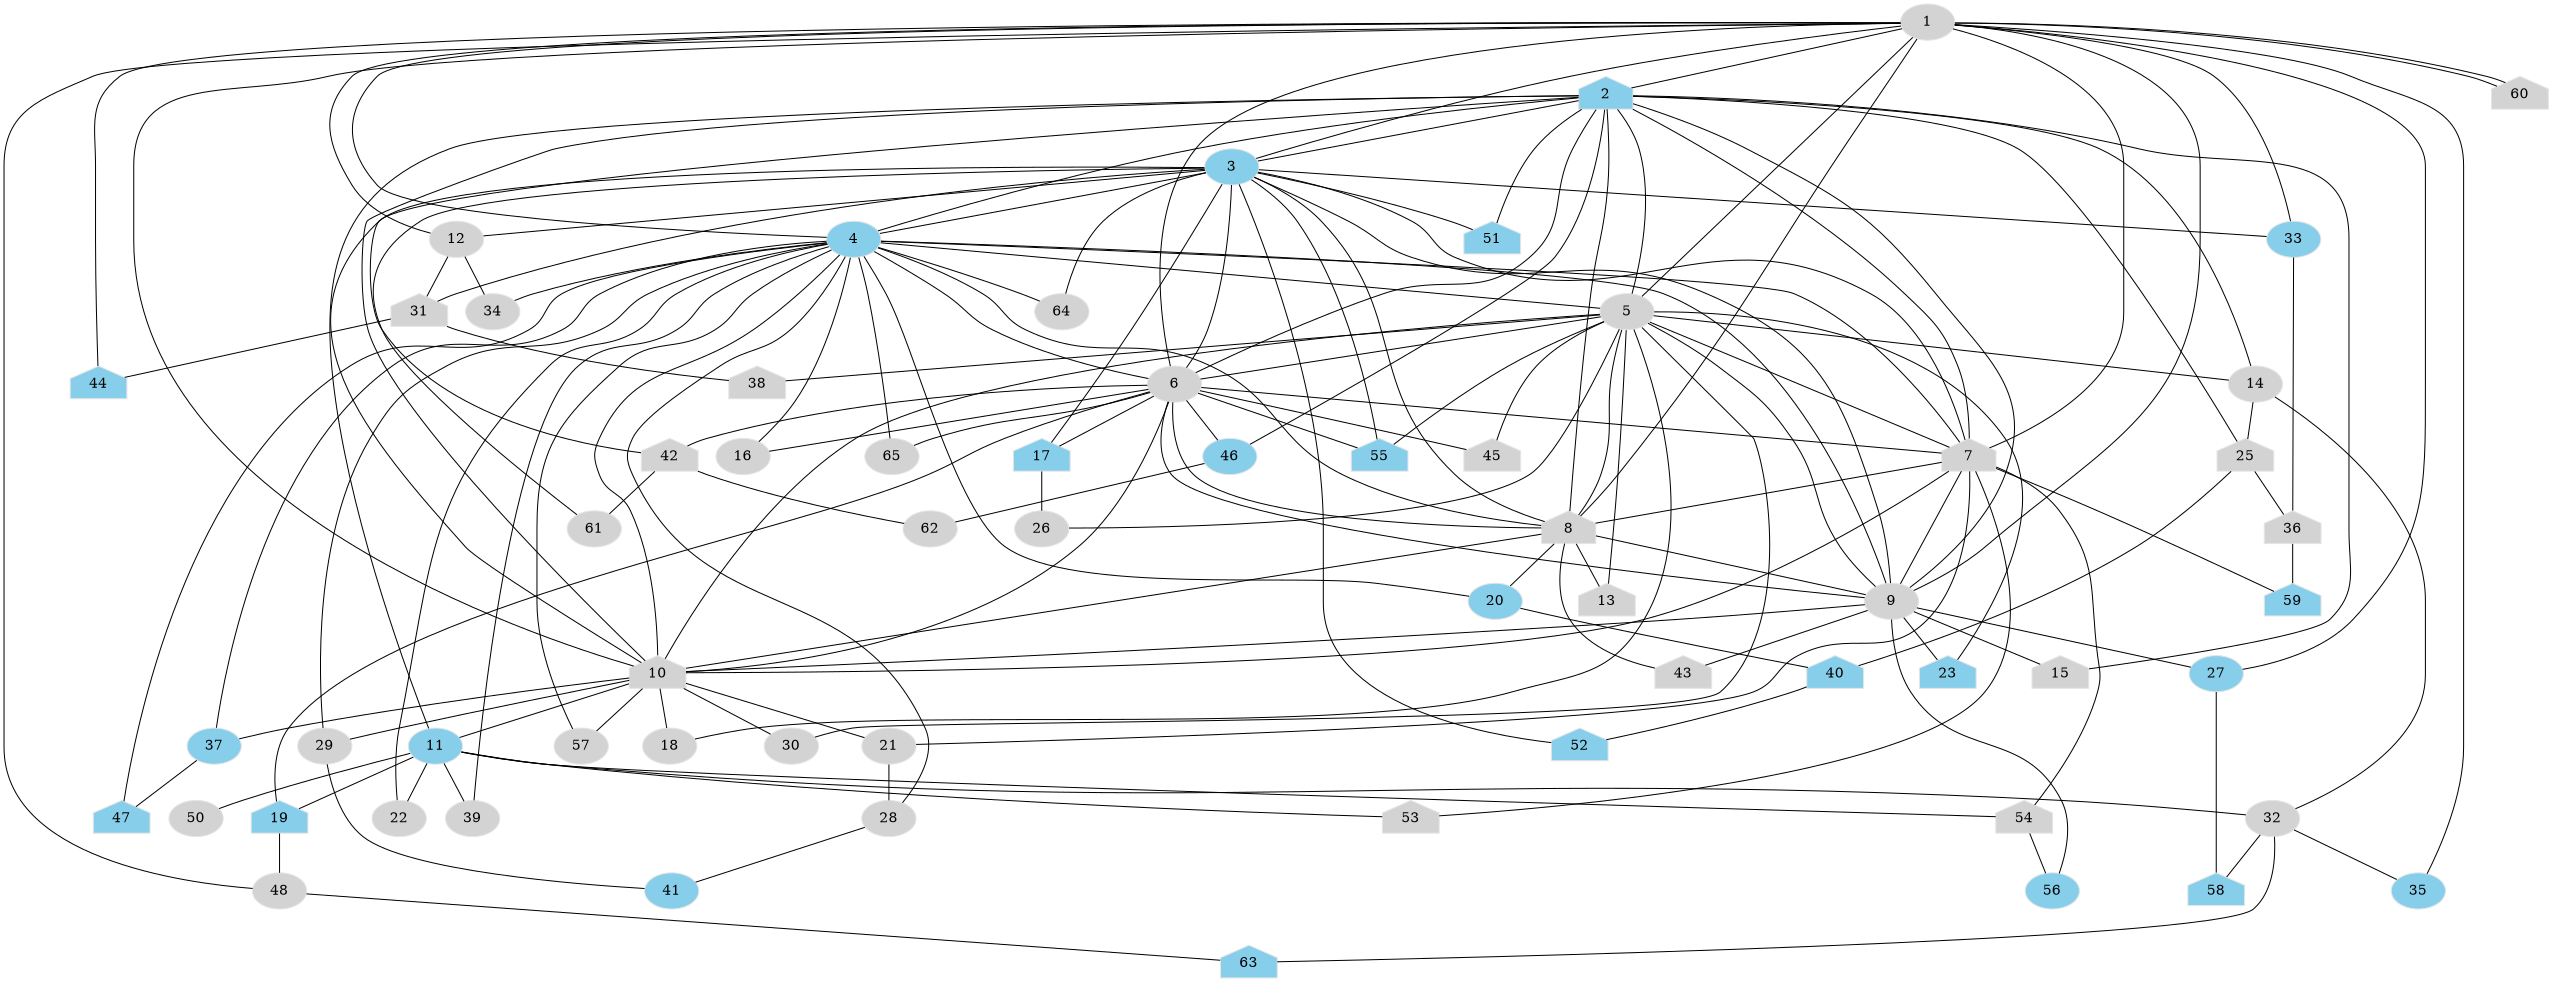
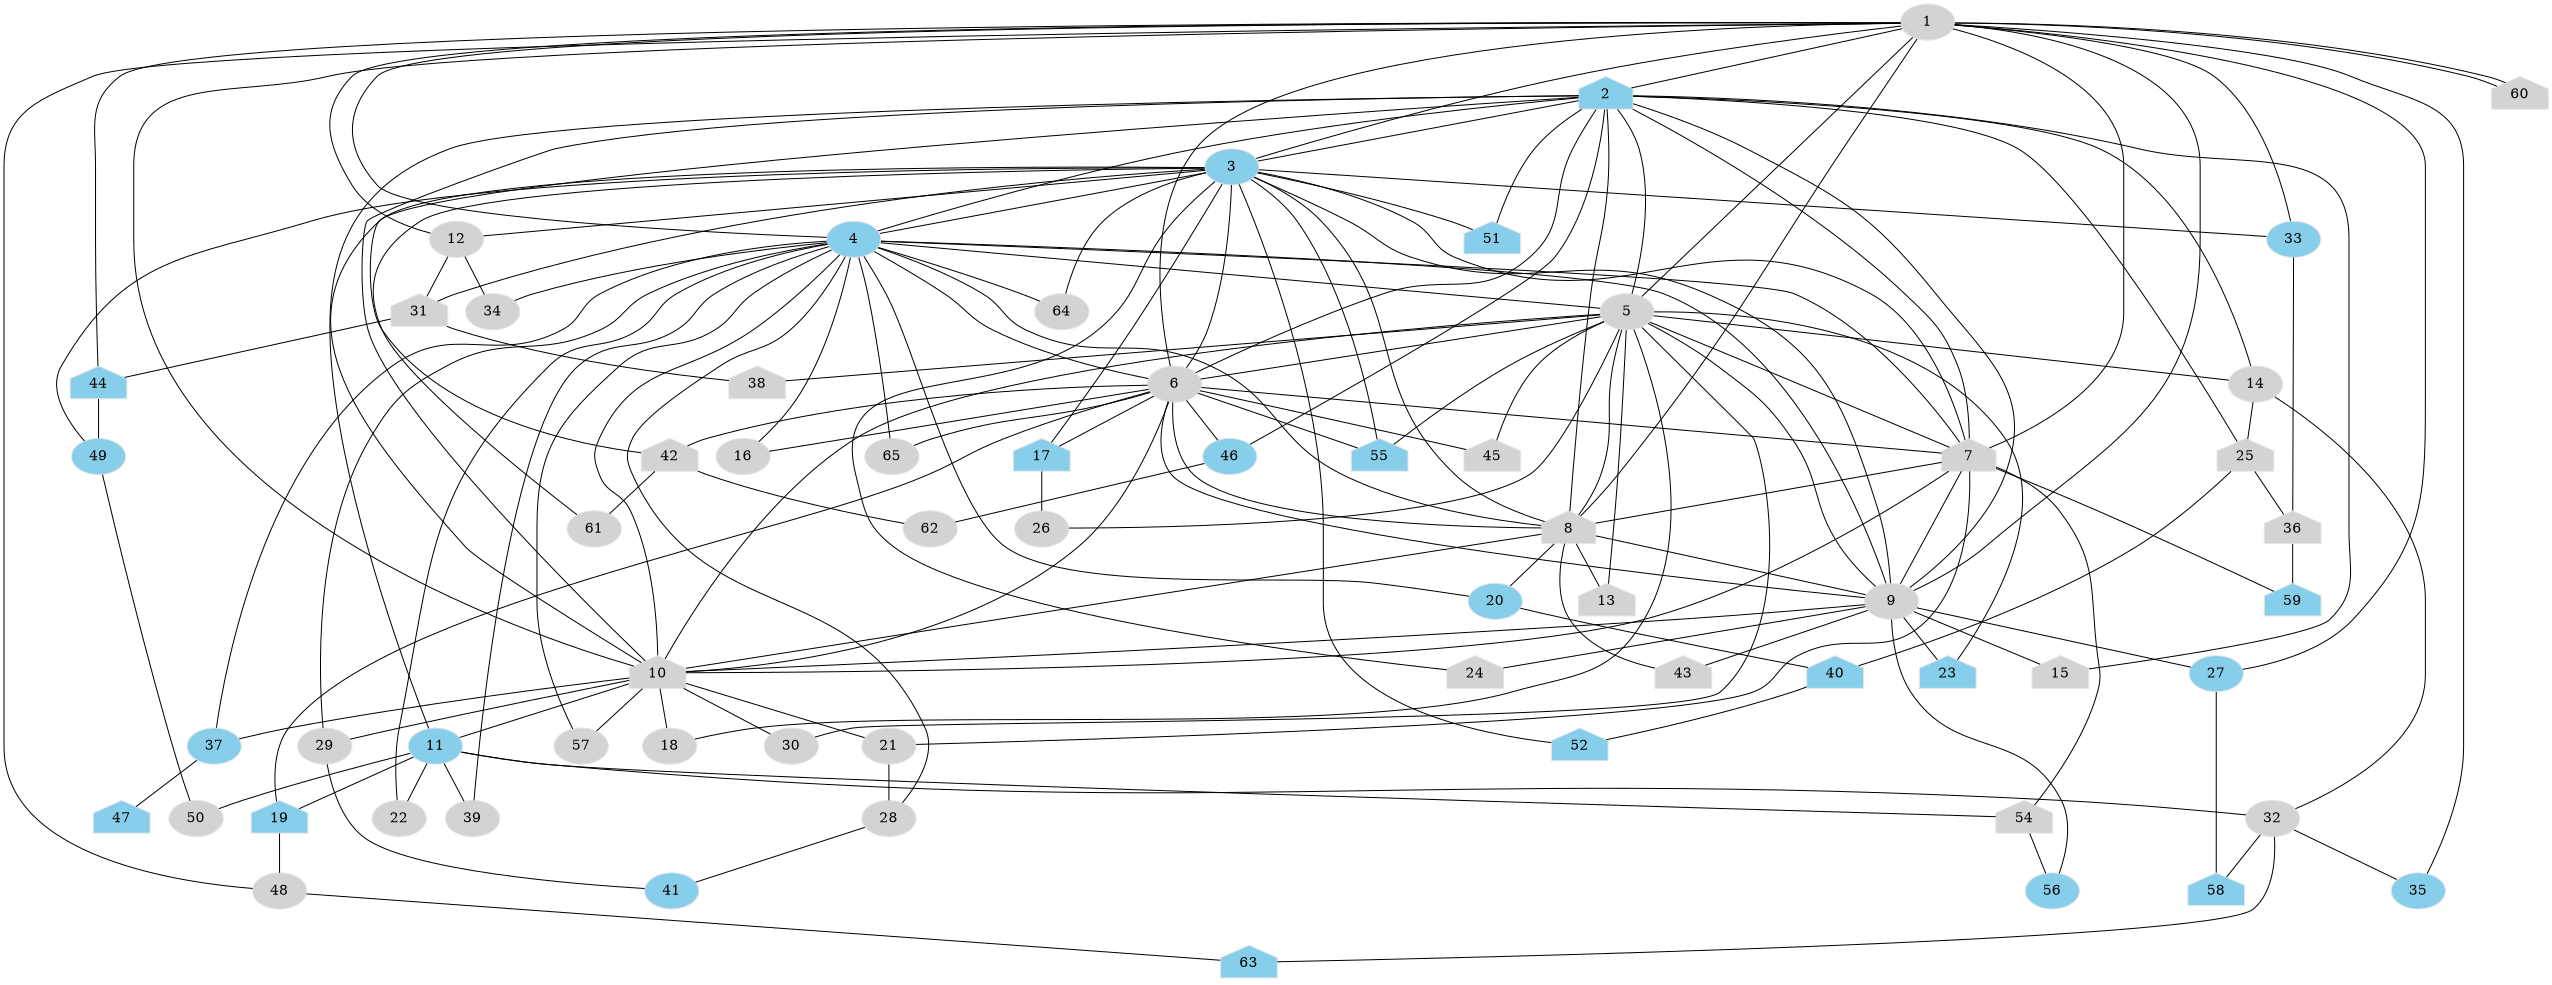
(351, 365) -> none
none -> (99, 457)
none -> (1475, 674)
(1411, 819) -> none
